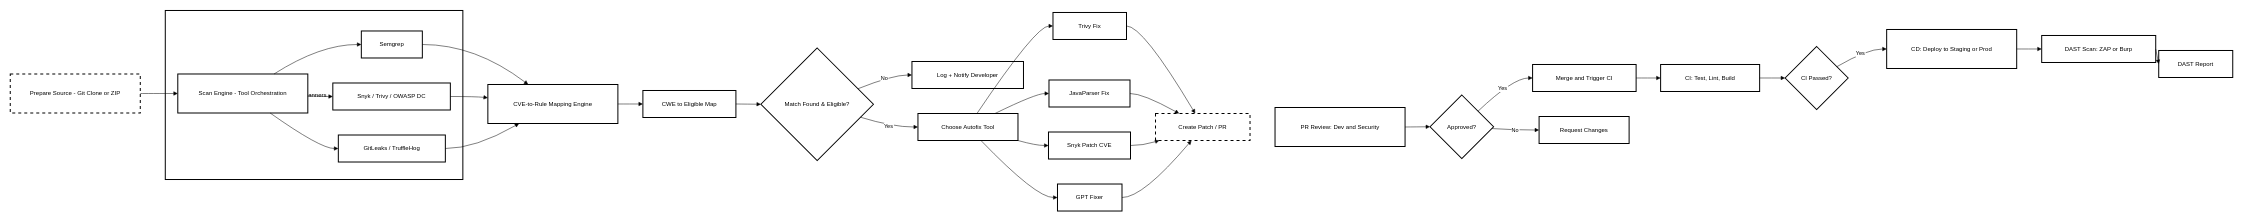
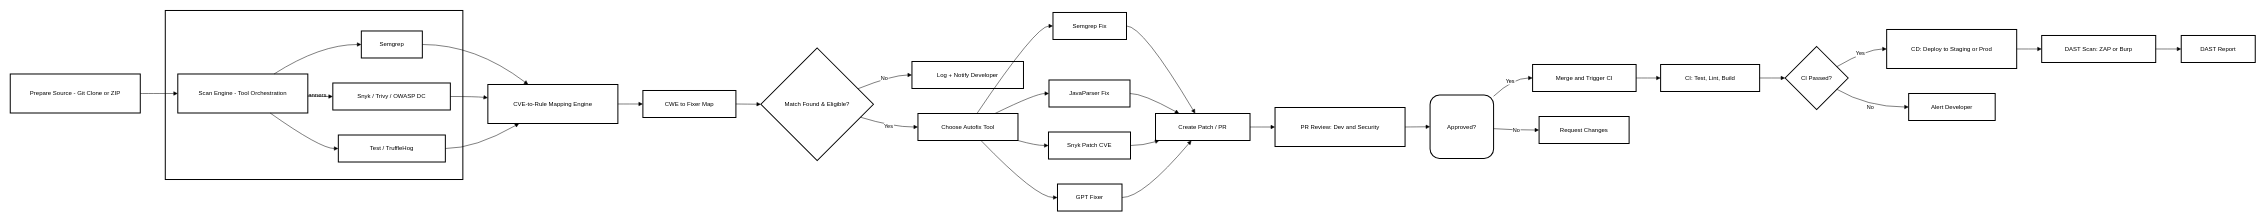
(1090, 26) -> (1090, 26)
(2195, 64) -> (2218, 49)
(75, 93) -> (75, 93)
(689, 104) -> (689, 104)
none -> (1903, 107)
none -> (1952, 107)
(1203, 127) -> (1203, 127)
none -> (1250, 127)
(1462, 127) -> (1462, 127)
(392, 148) -> (392, 148)
